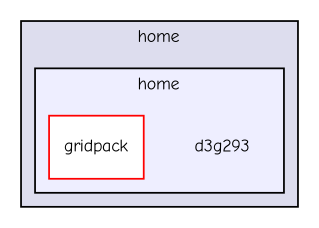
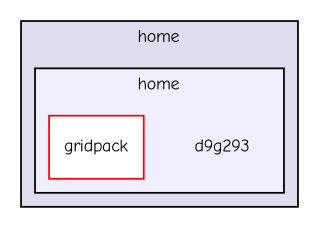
(223, 147) -> (223, 147)
